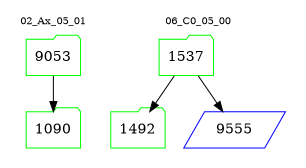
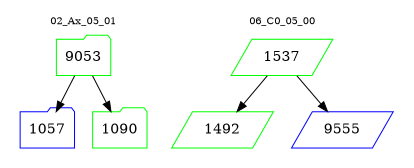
(186, 57) -> (282, 57)
none -> (47, 130)
(138, 130) -> (223, 130)
